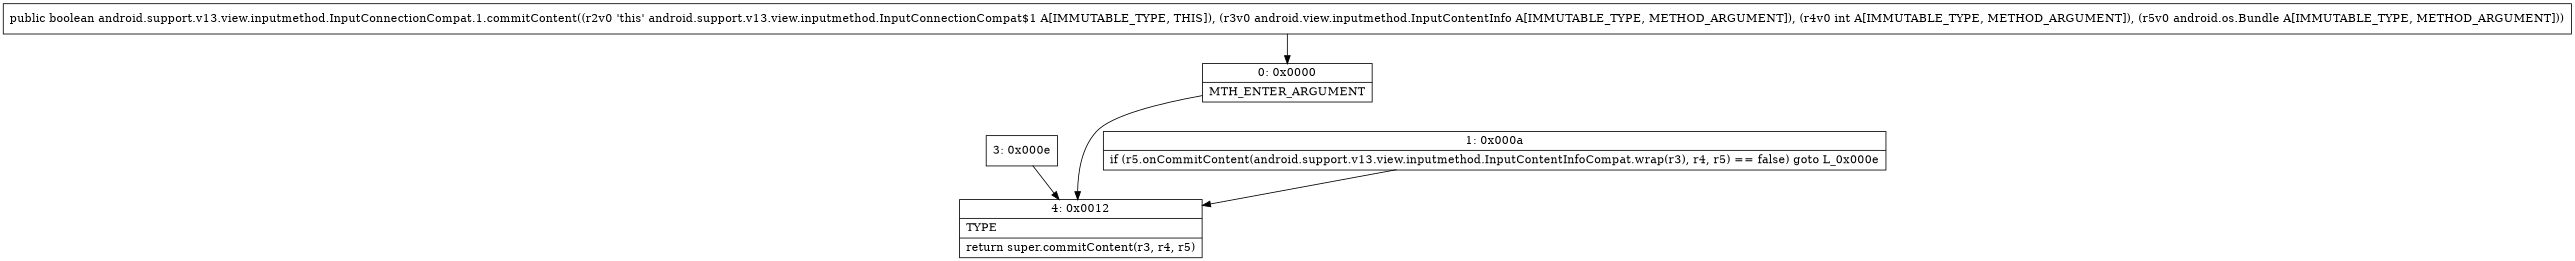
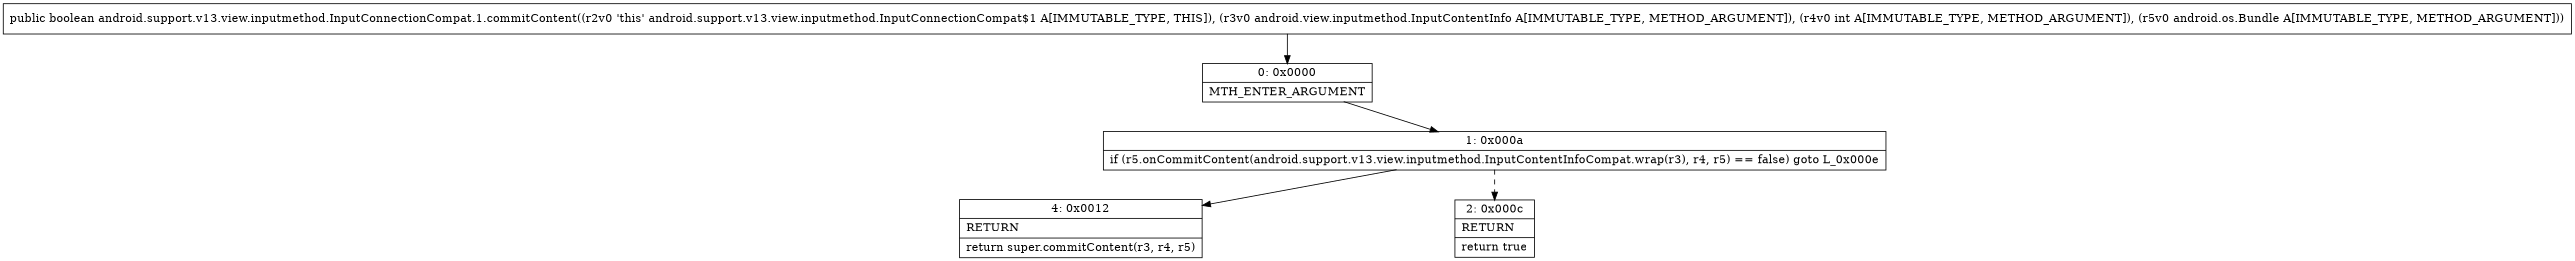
(1117, 119) -> (1387, 115)
(1022, 151) -> none
(982, 228) -> (993, 228)
none -> (1495, 229)
